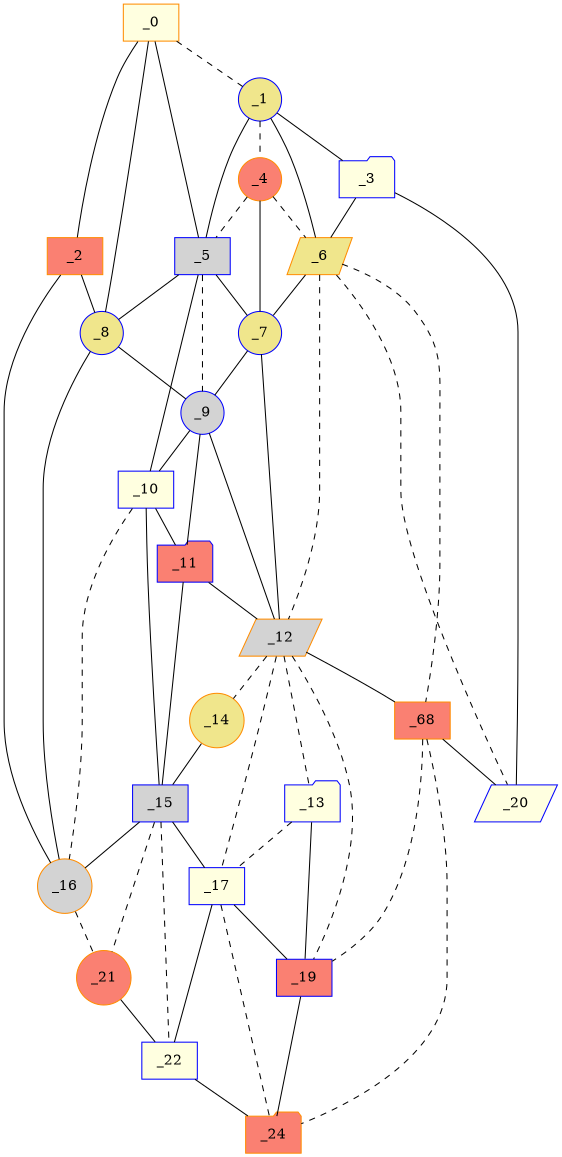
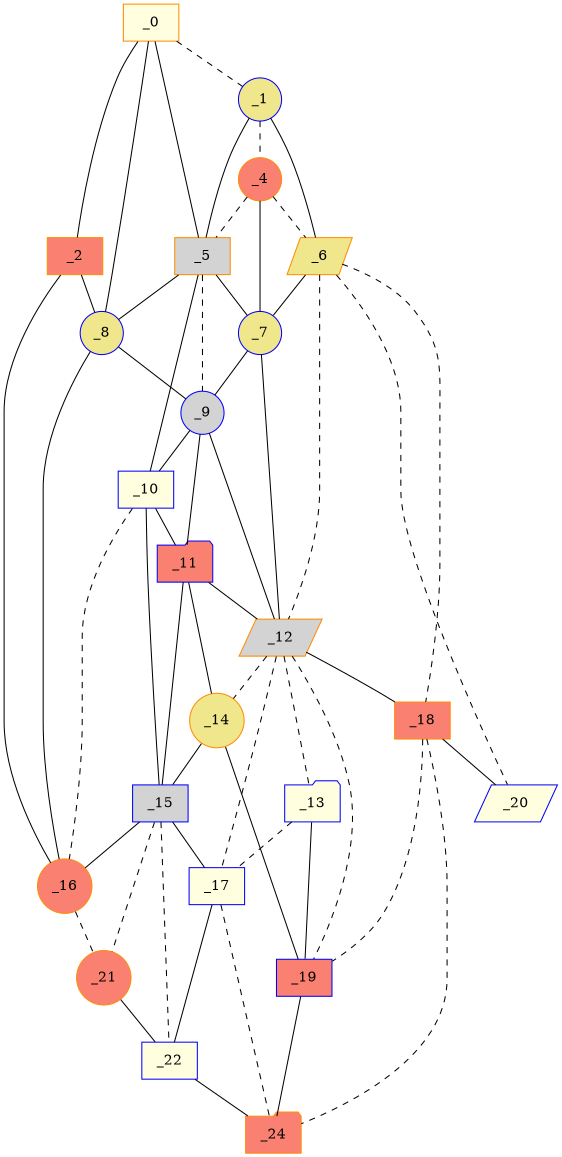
(367, 179) -> none
(202, 256) -> (202, 256)
none -> (200, 638)
(422, 721) -> (422, 721)
(65, 886) -> (65, 886)
(261, 932) -> (264, 858)
